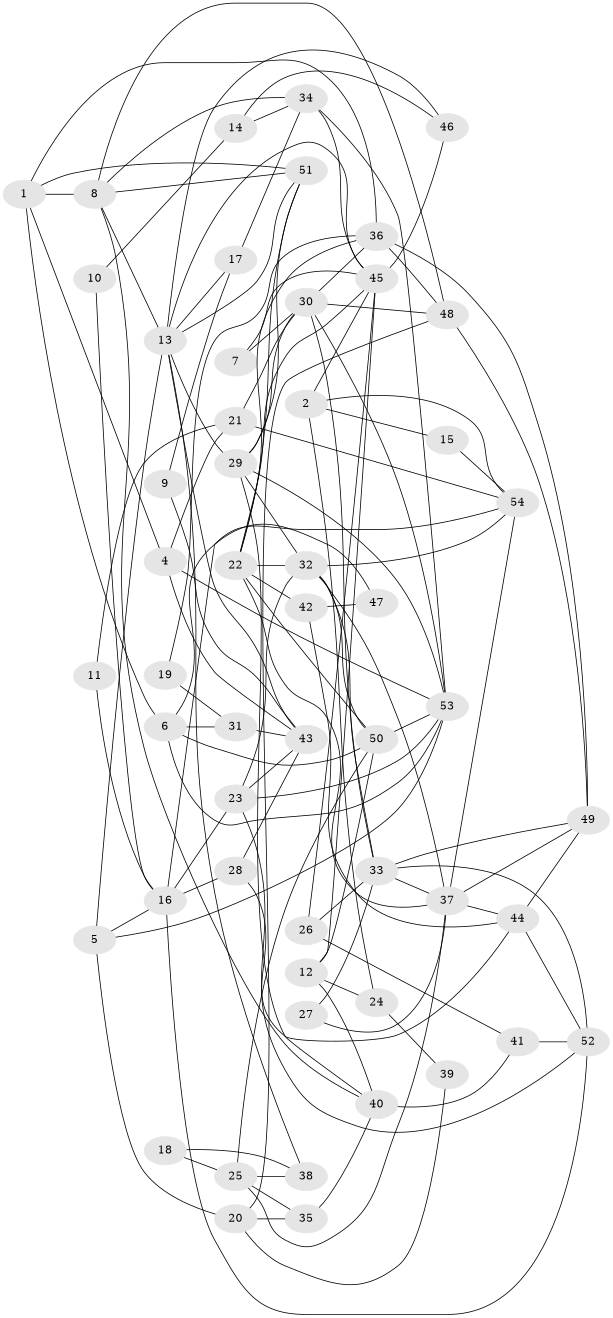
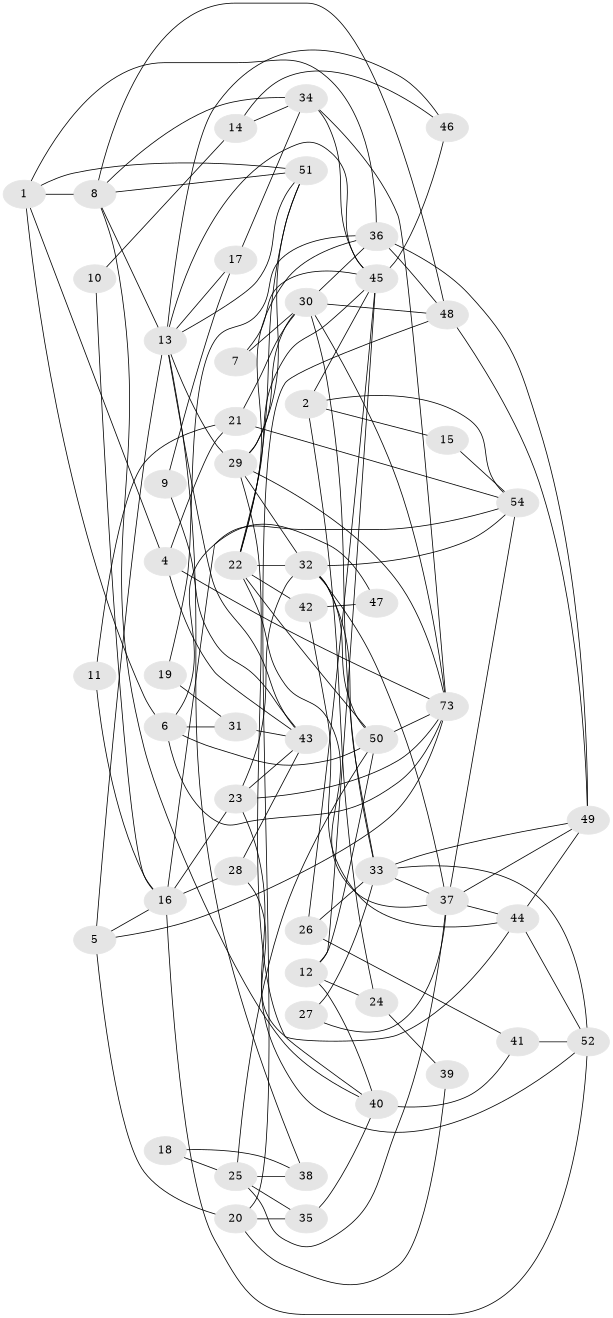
(447, 707) -> (447, 707)
